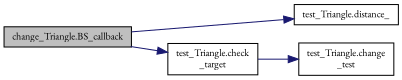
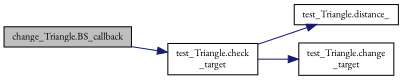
(208, 26) -> (283, 36)
(346, 59) -> (346, 59)
